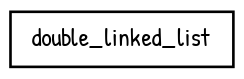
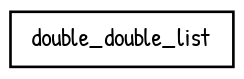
(122, 39) -> (122, 39)
